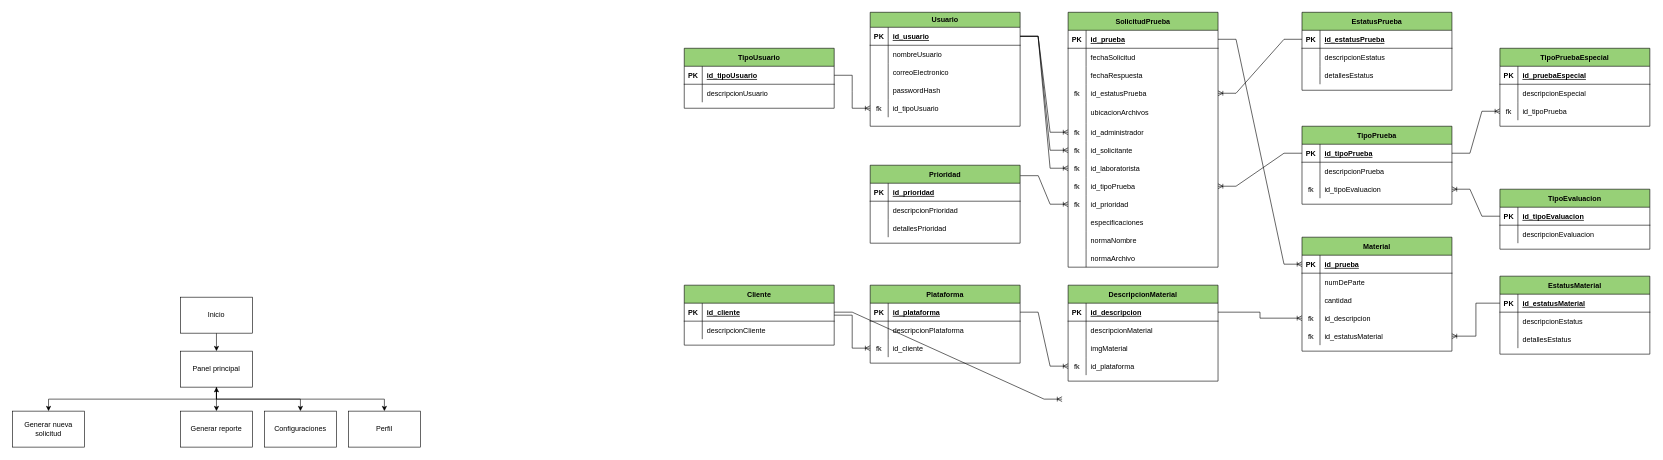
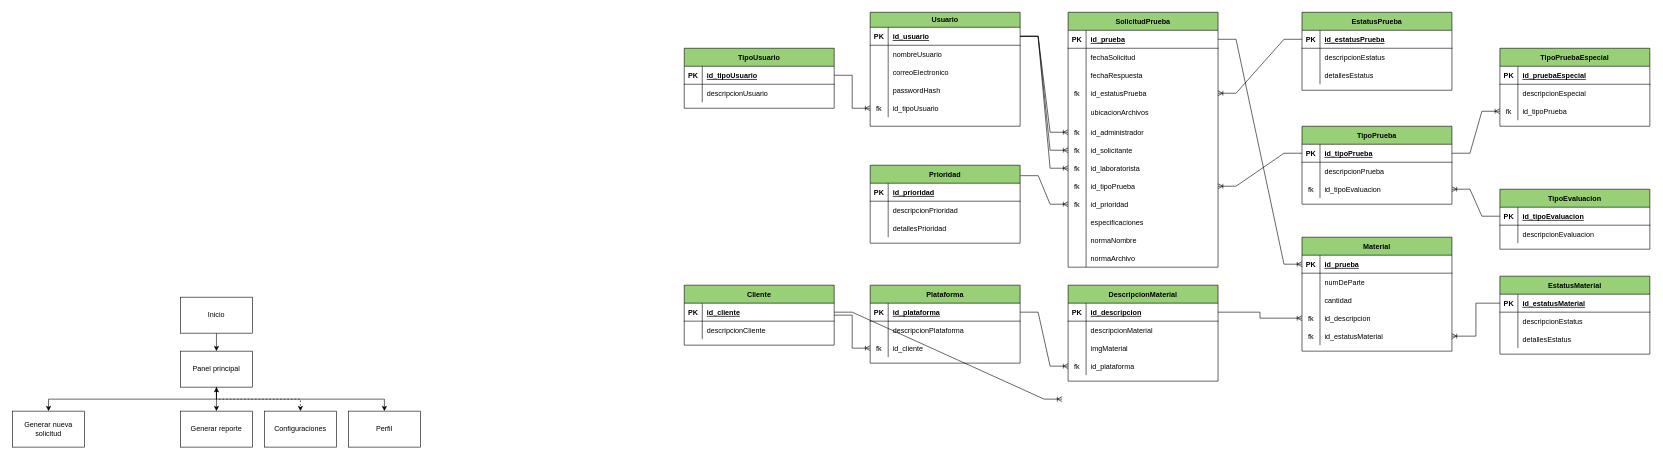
(300, 404) -> (300, 404)
